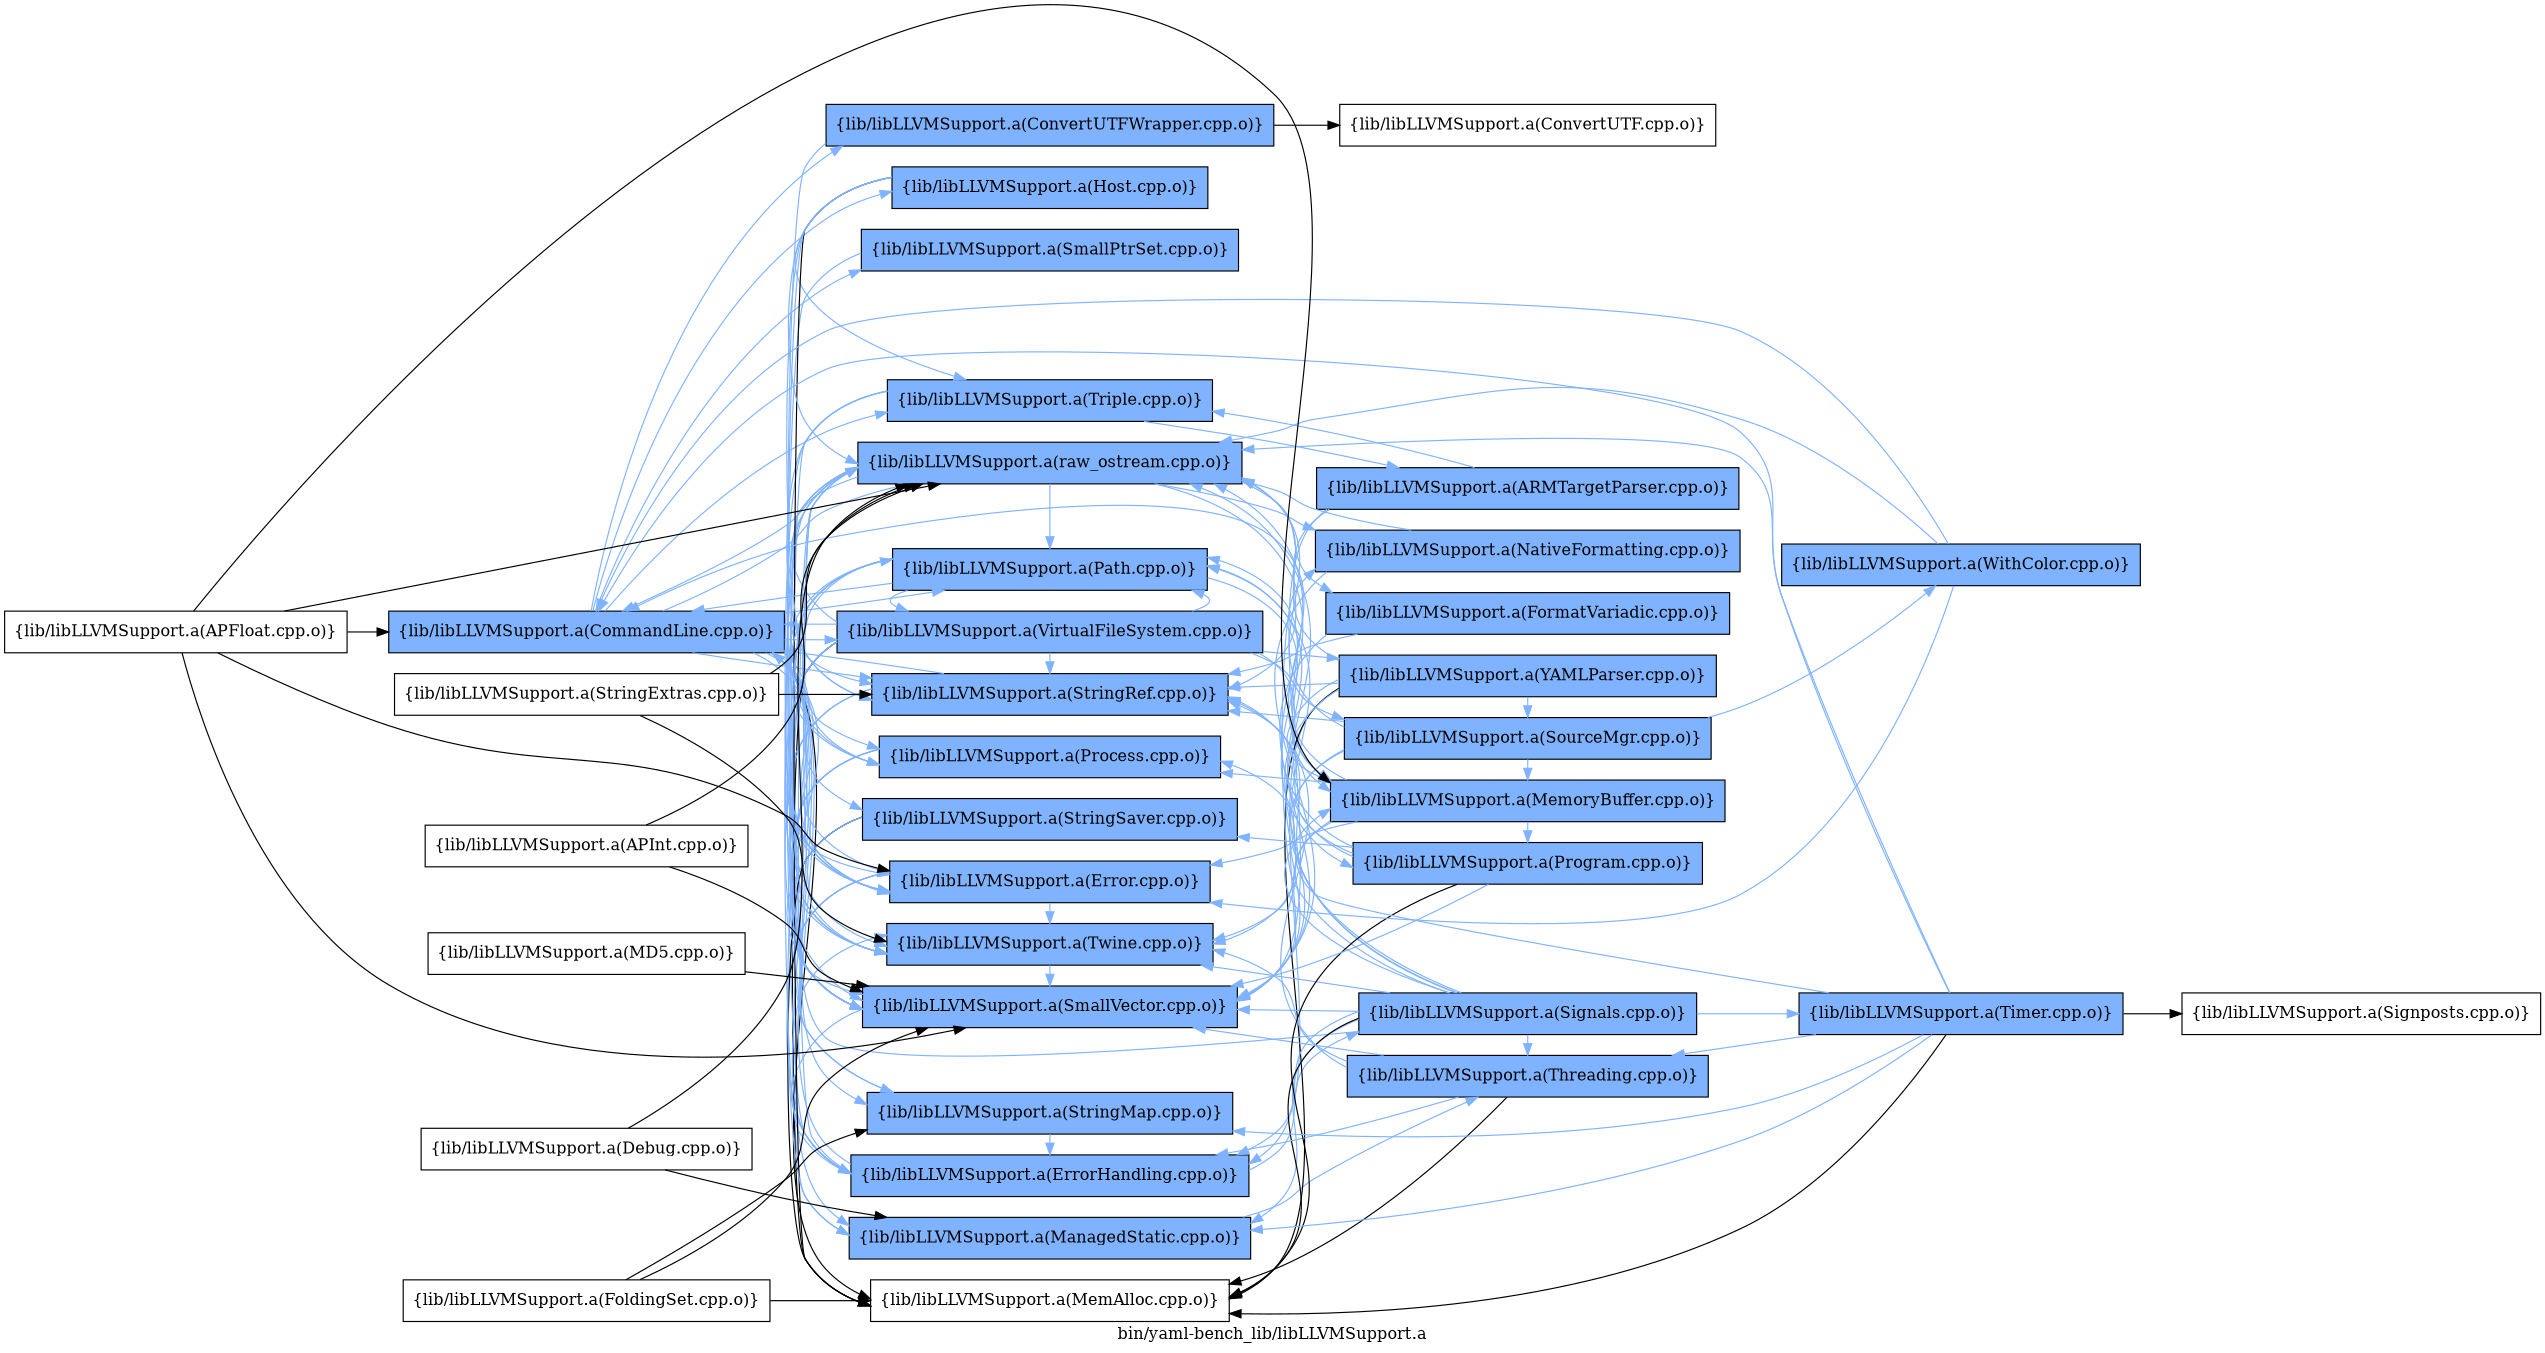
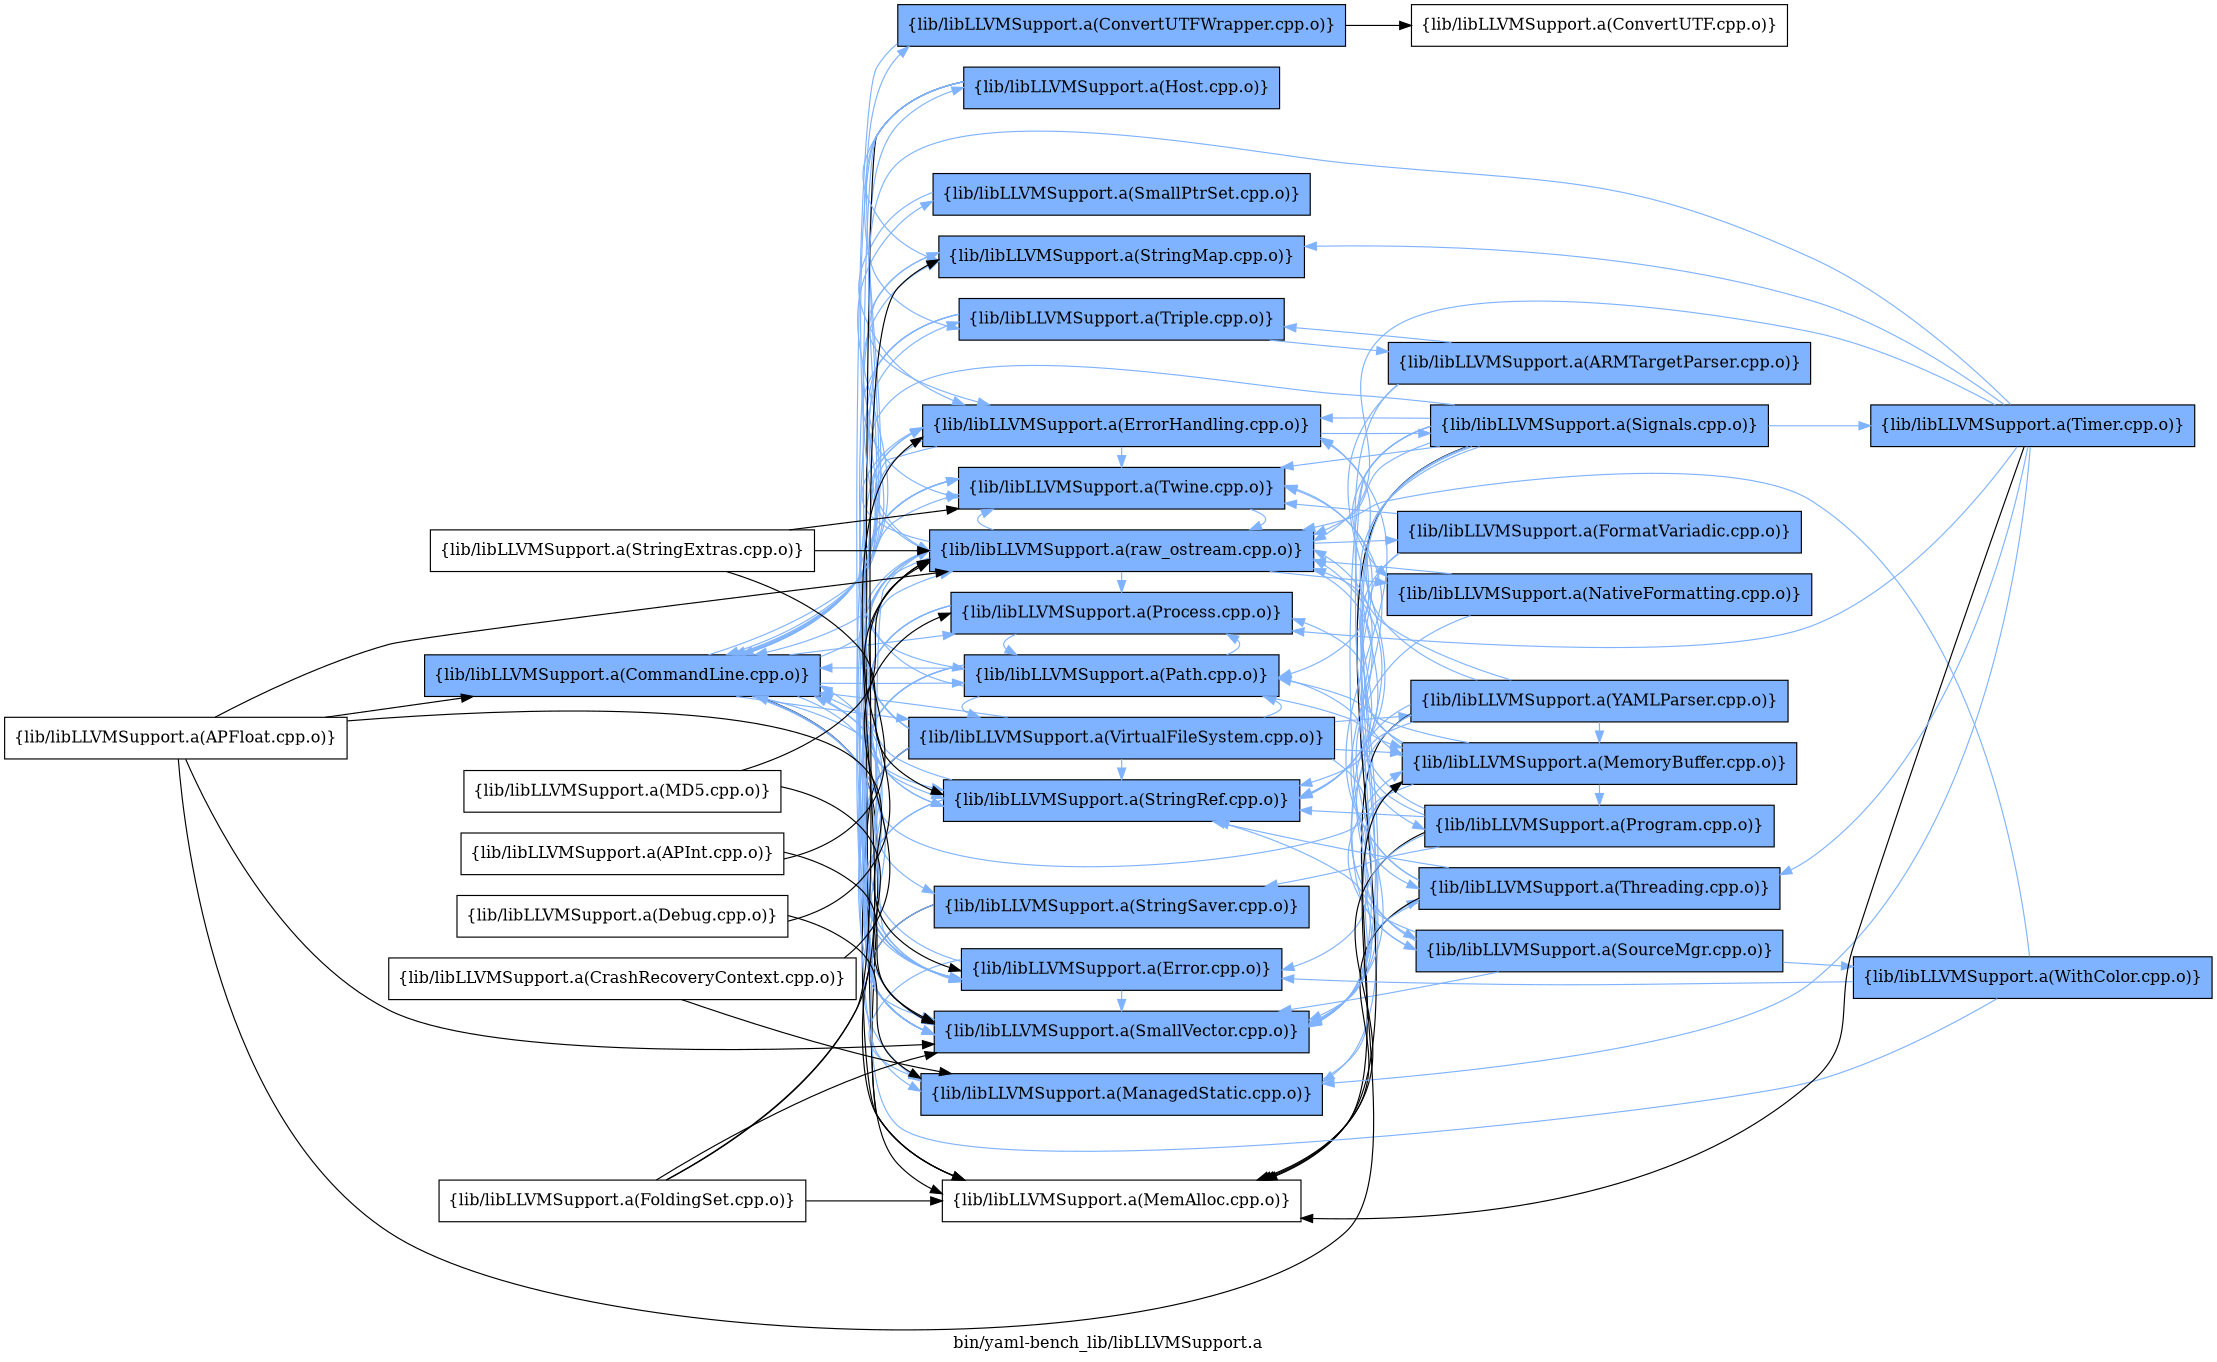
none -> (865, 695)
none -> (873, 850)
(1295, 852) -> (1347, 509)
none -> (622, 979)
(2361, 1014) -> none
